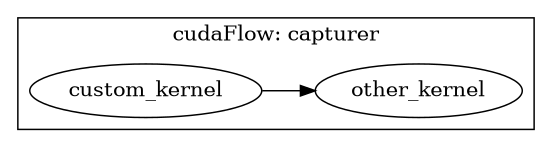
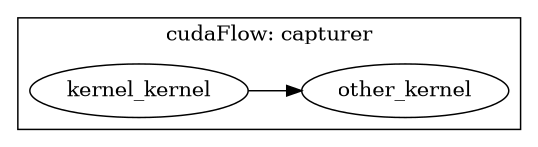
(146, 91) -> (139, 91)
